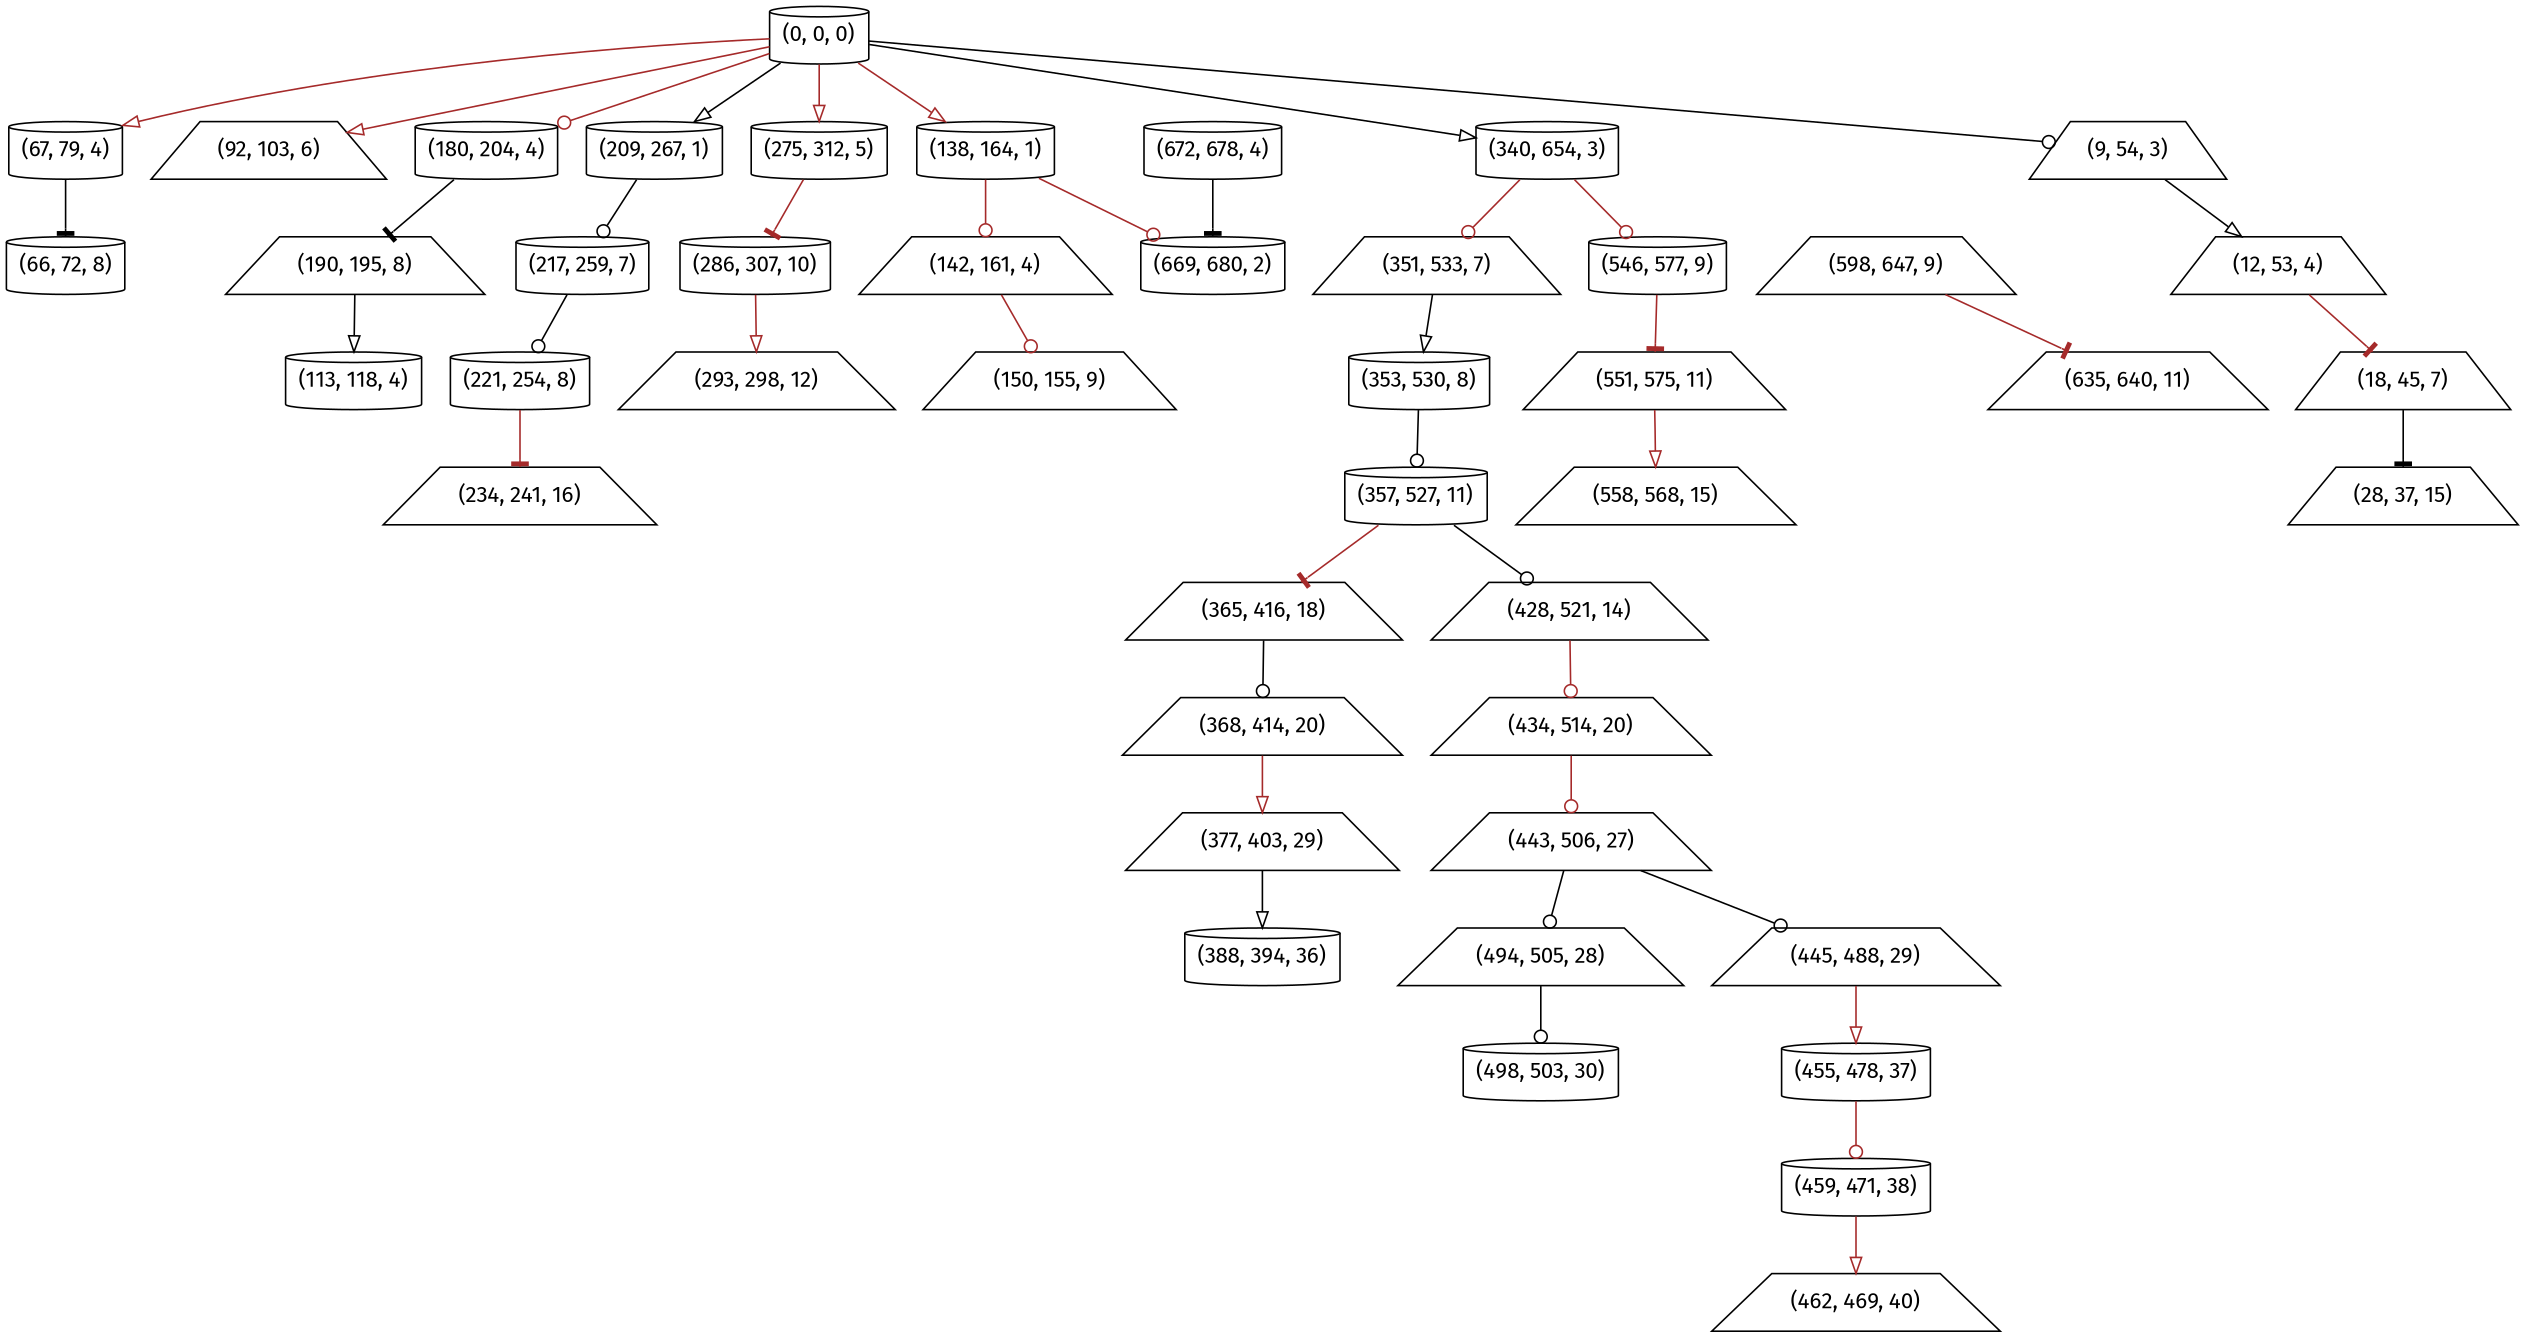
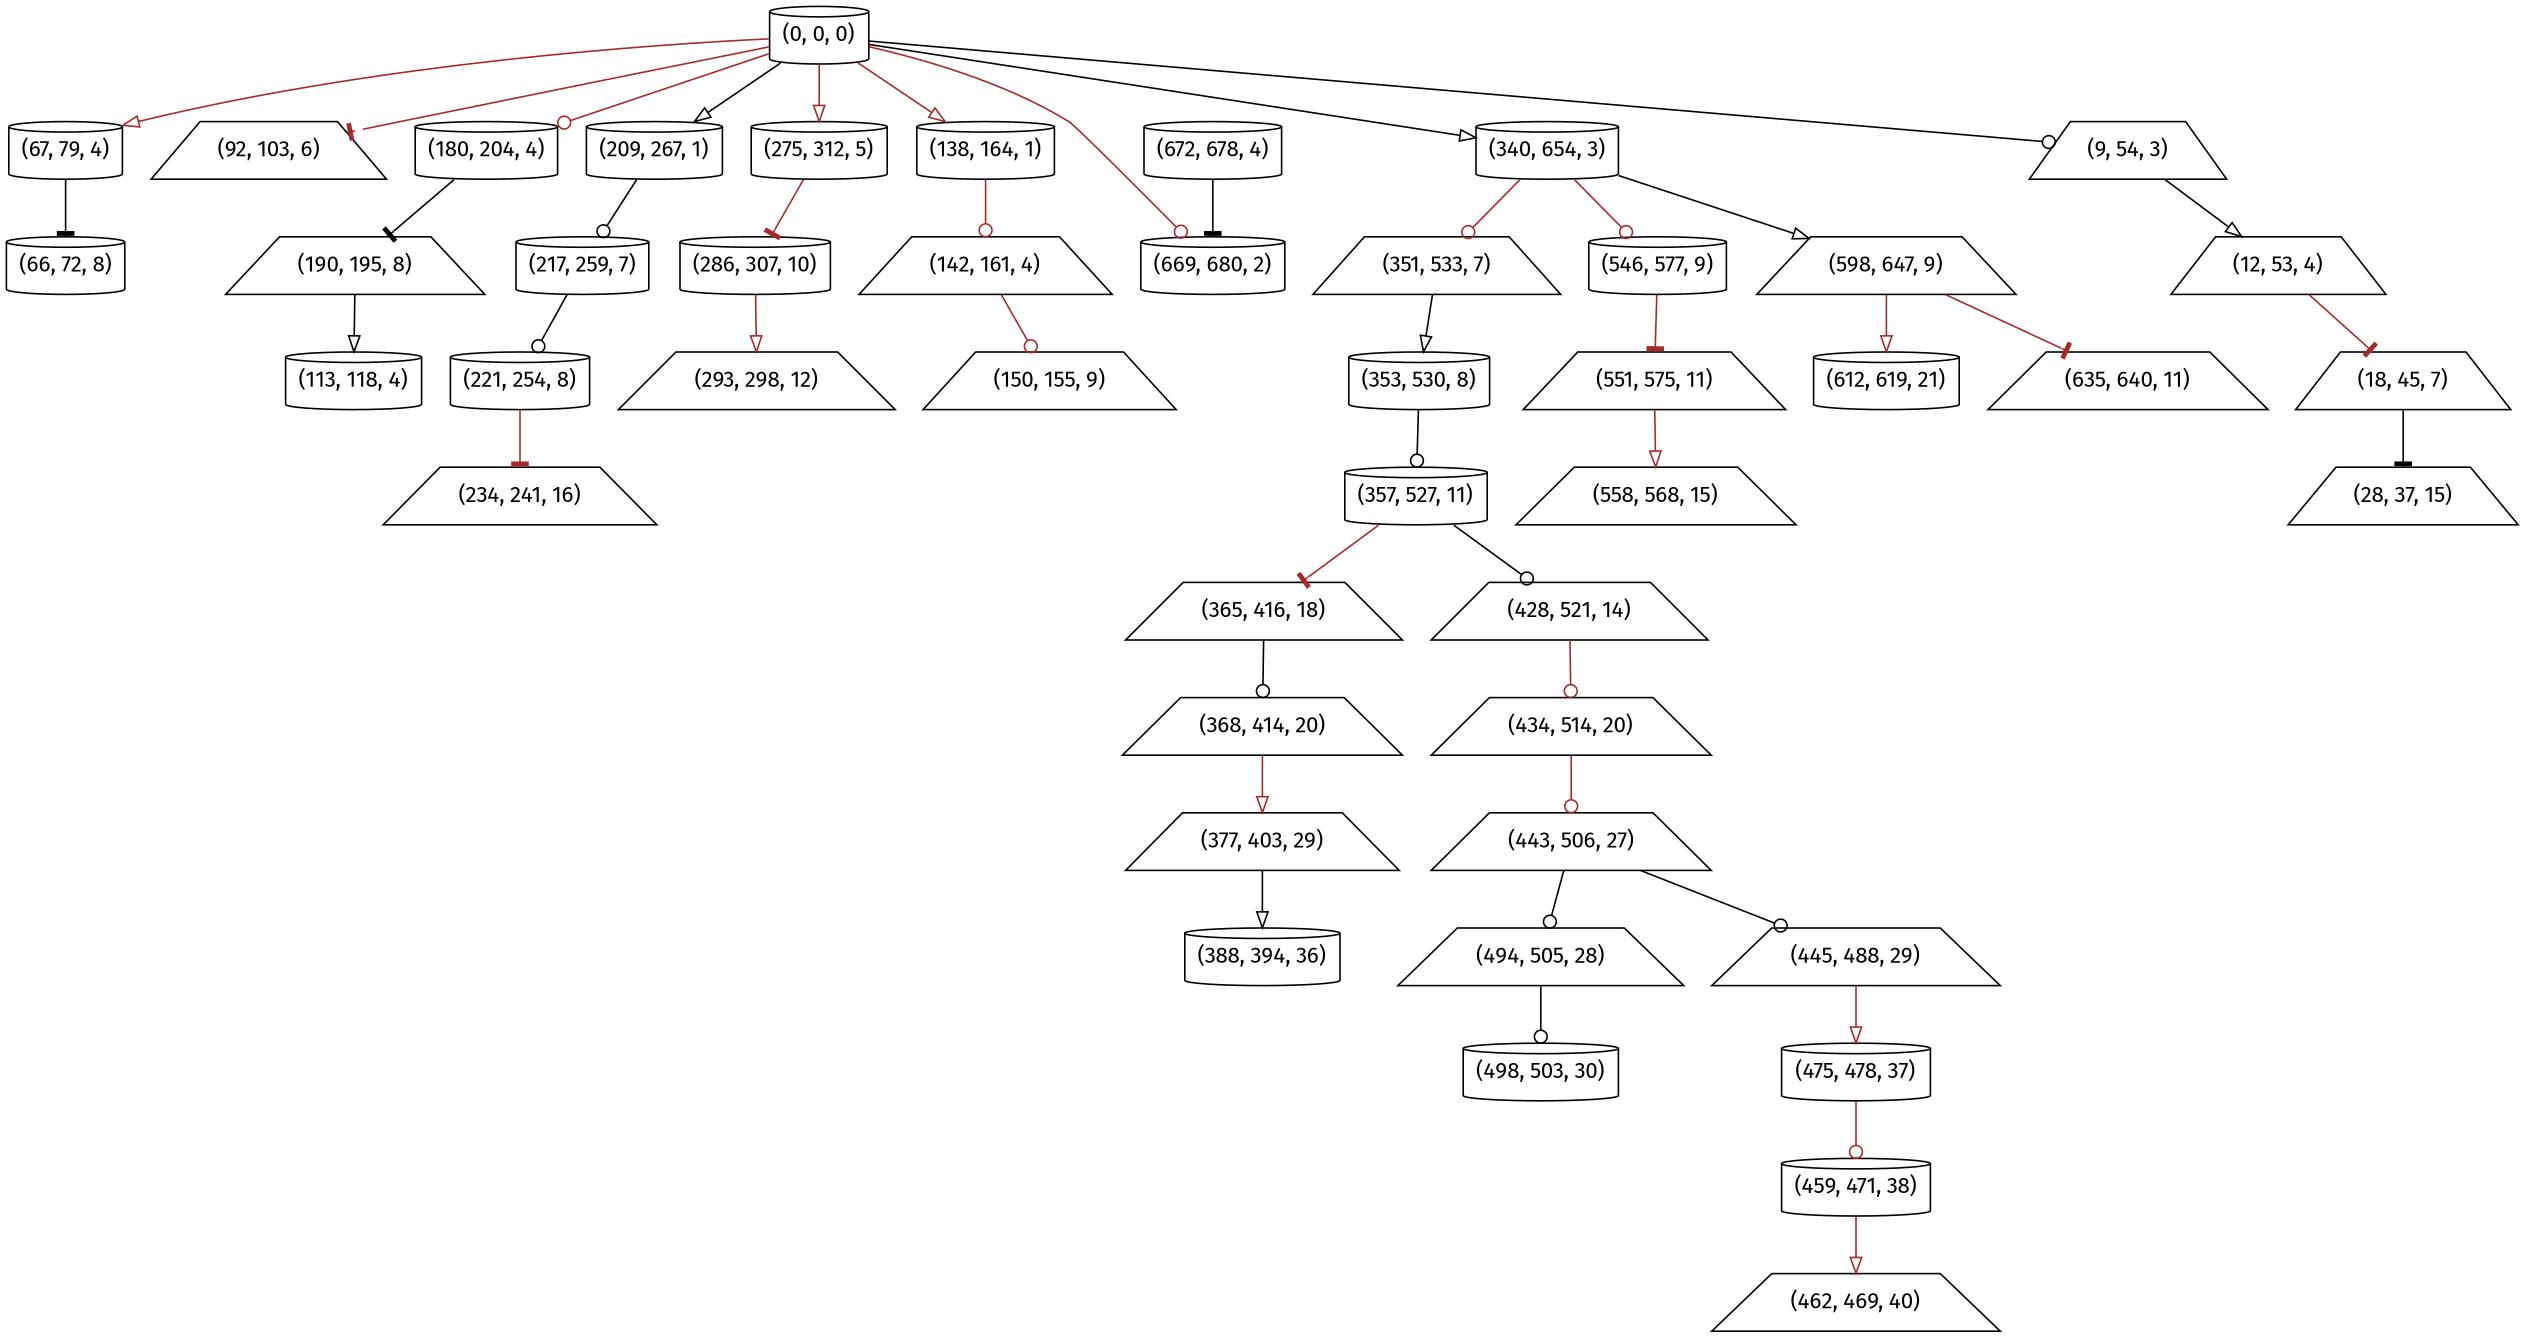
(566, 88) -> (566, 88)
none -> (1706, 204)
(1093, 205) -> (1041, 106)
none -> (1886, 381)
(1856, 1072) -> (1856, 1072)
